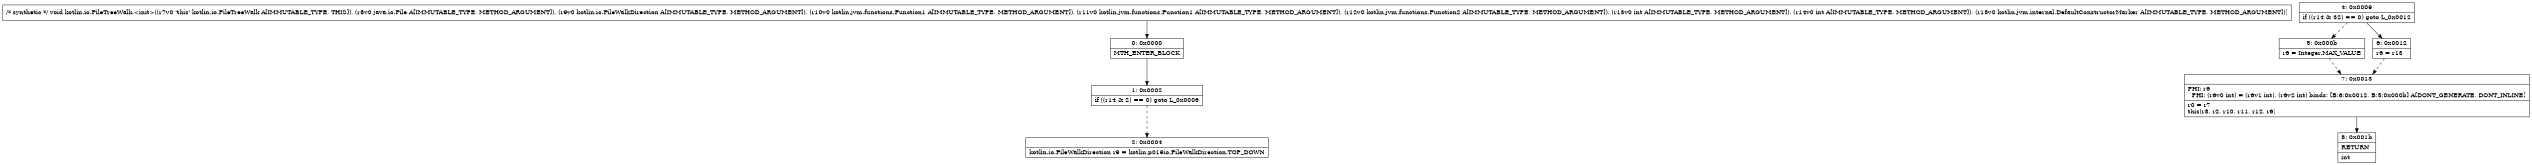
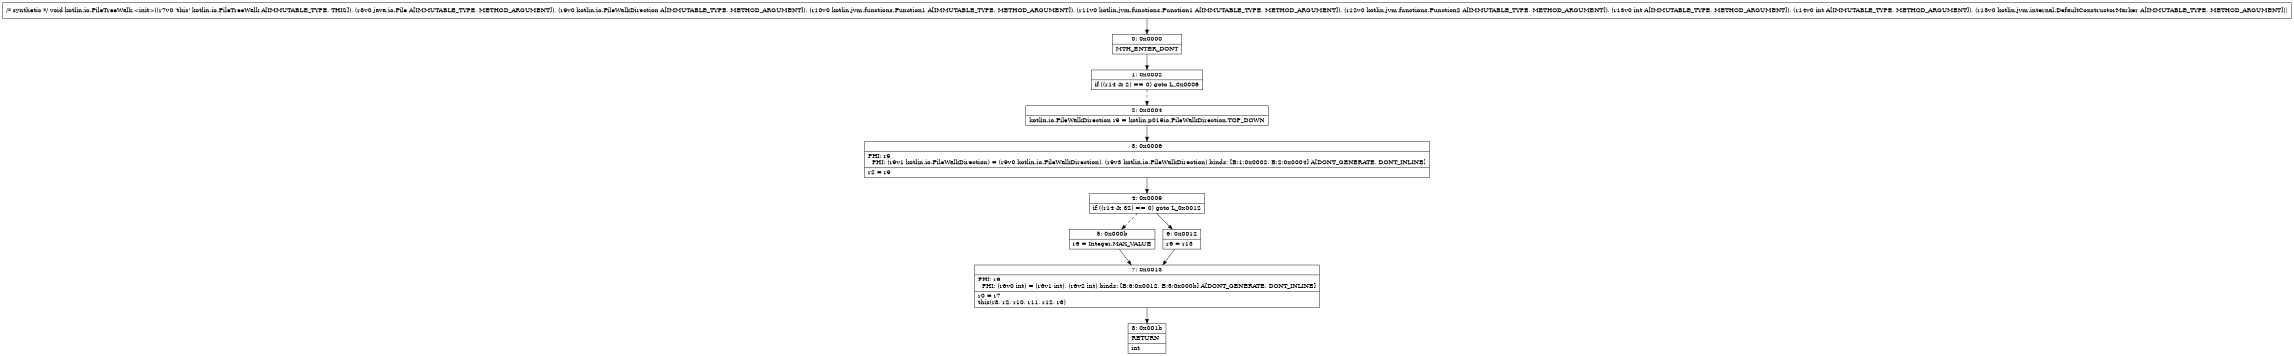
(1147, 53) -> (1147, 49)
(2334, 65) -> (1124, 255)
(2380, 65) -> (1170, 255)
none -> (1147, 160)
